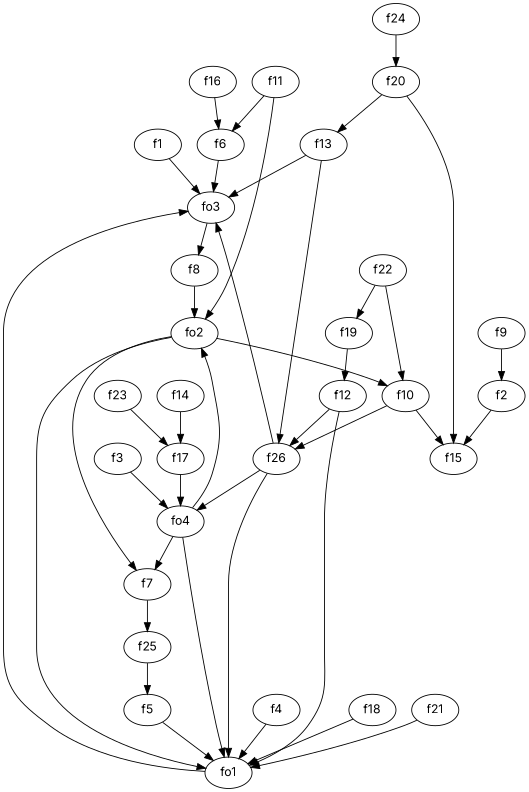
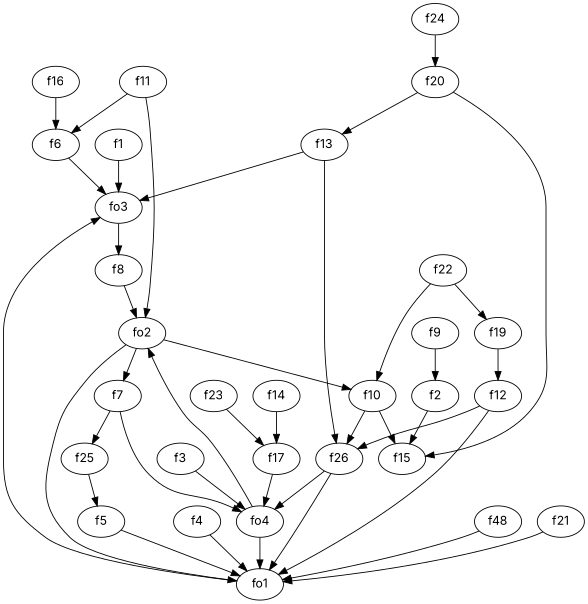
(248, 337) -> none
(166, 549) -> (157, 482)
(372, 710) -> (498, 522)
